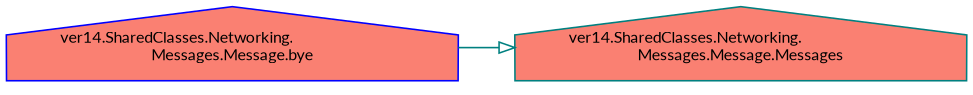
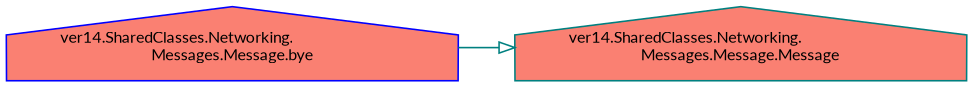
(741, 48) -> (741, 48)
